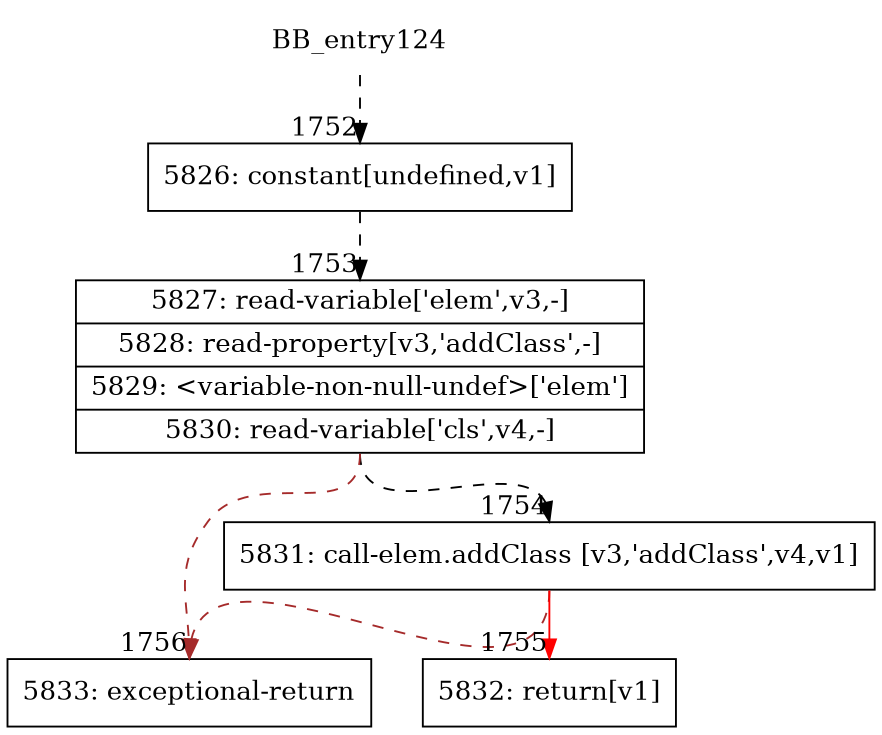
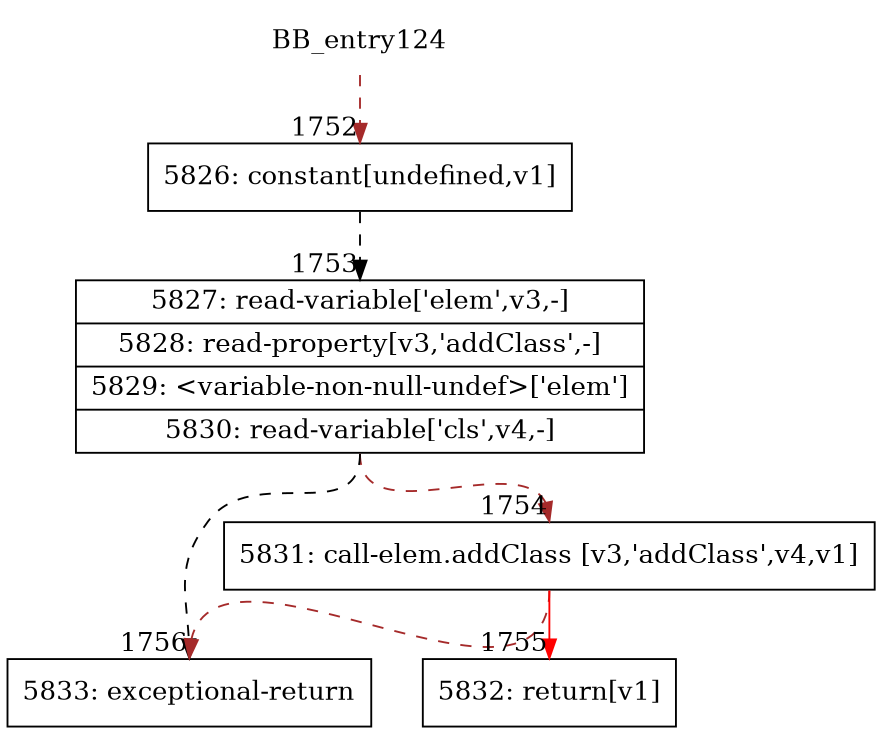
(360, 99) -> (360, 99)
(445, 489) -> (445, 489)
(231, 503) -> (231, 503)
